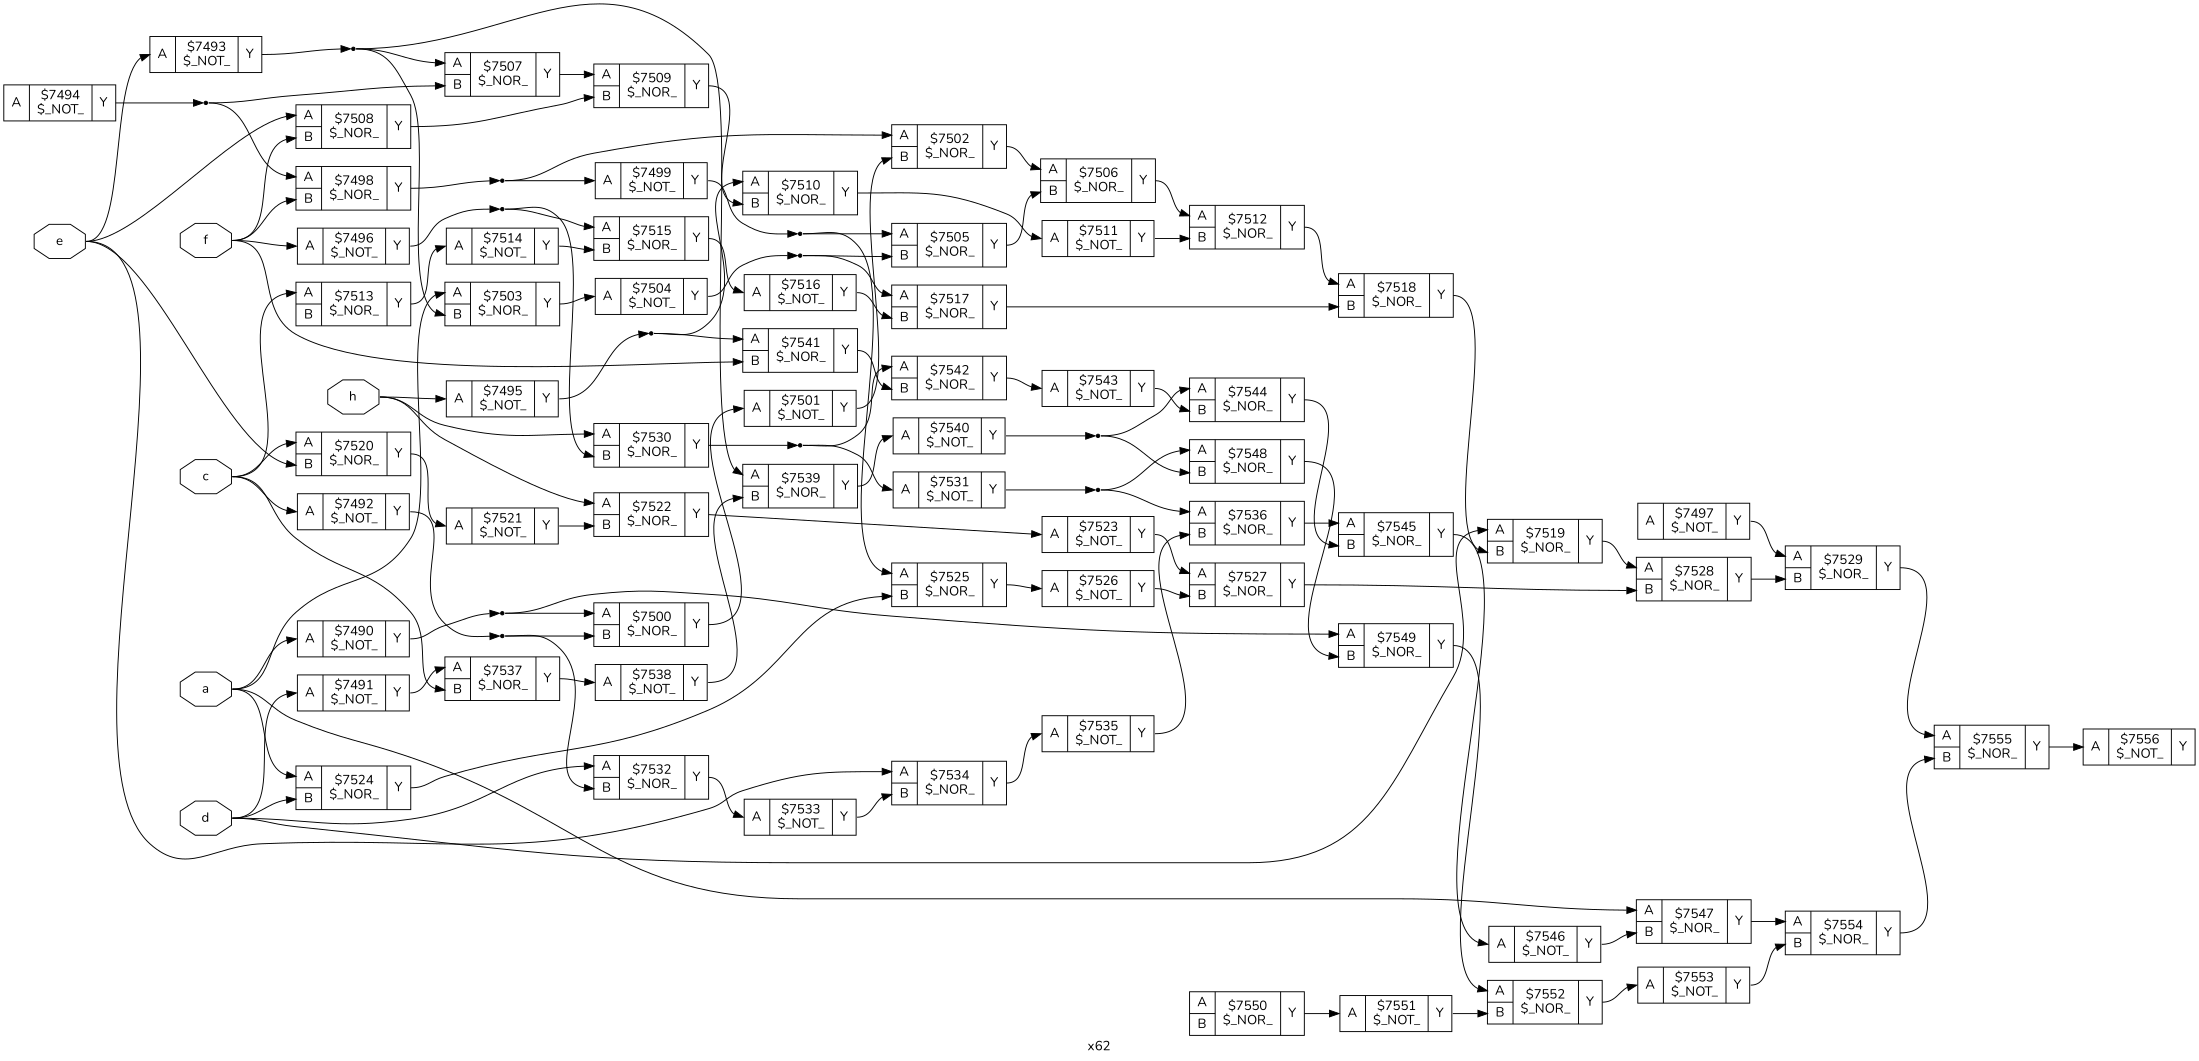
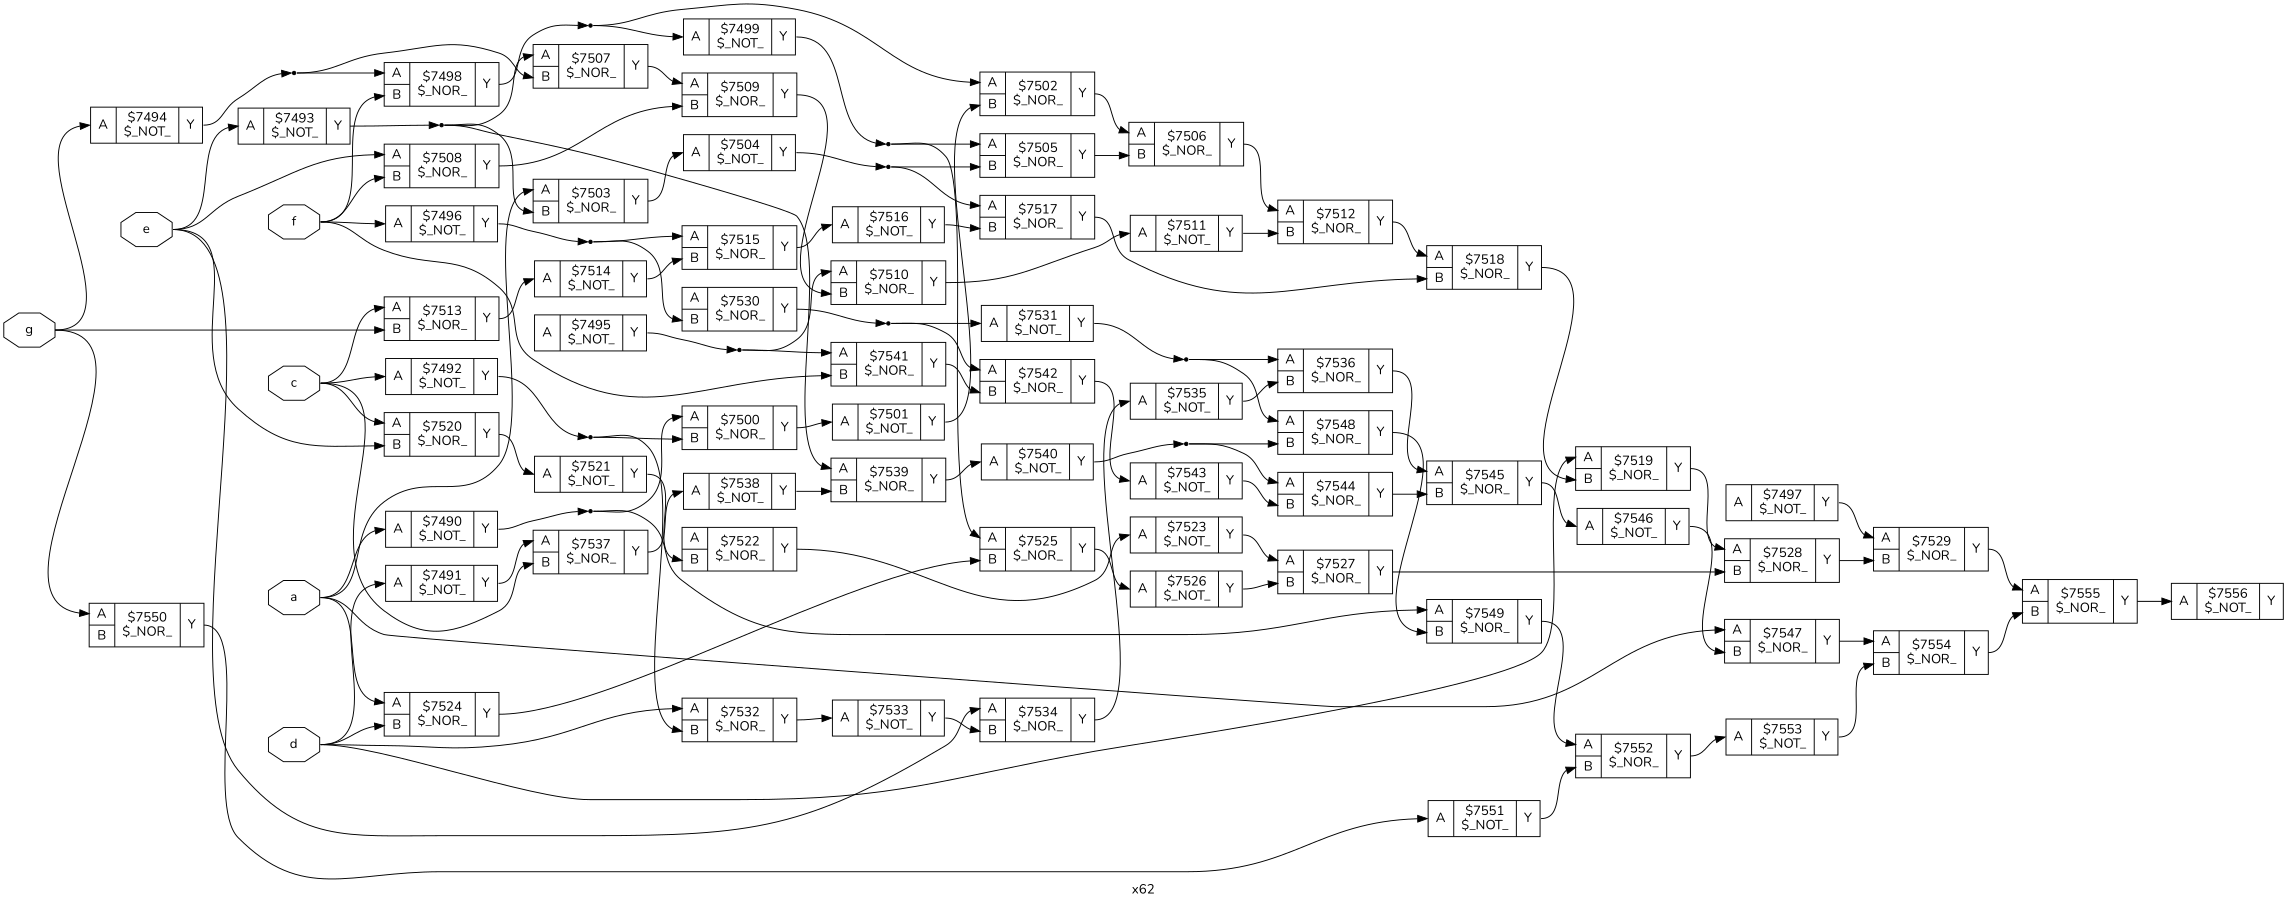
none -> (29, 330)
(353, 397) -> none
